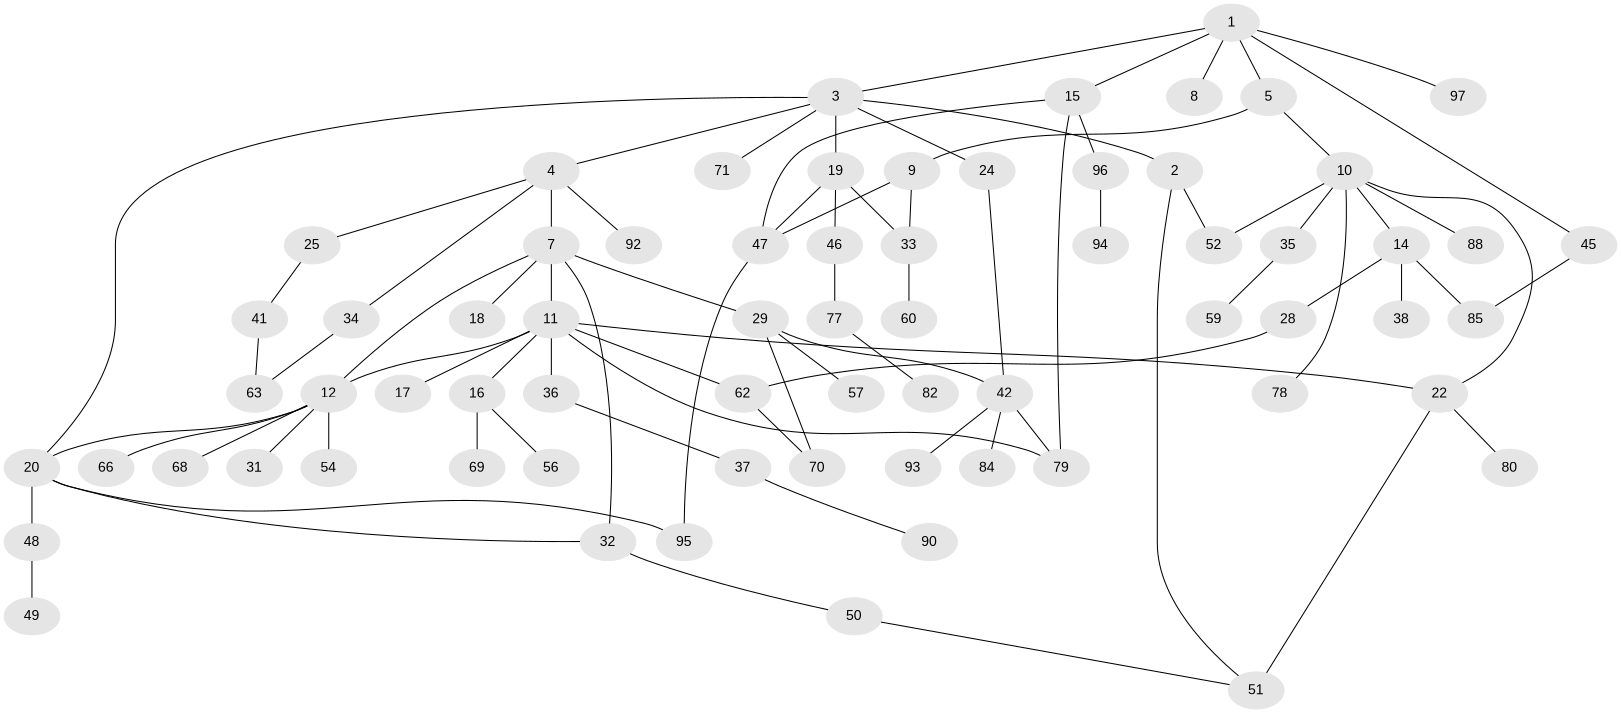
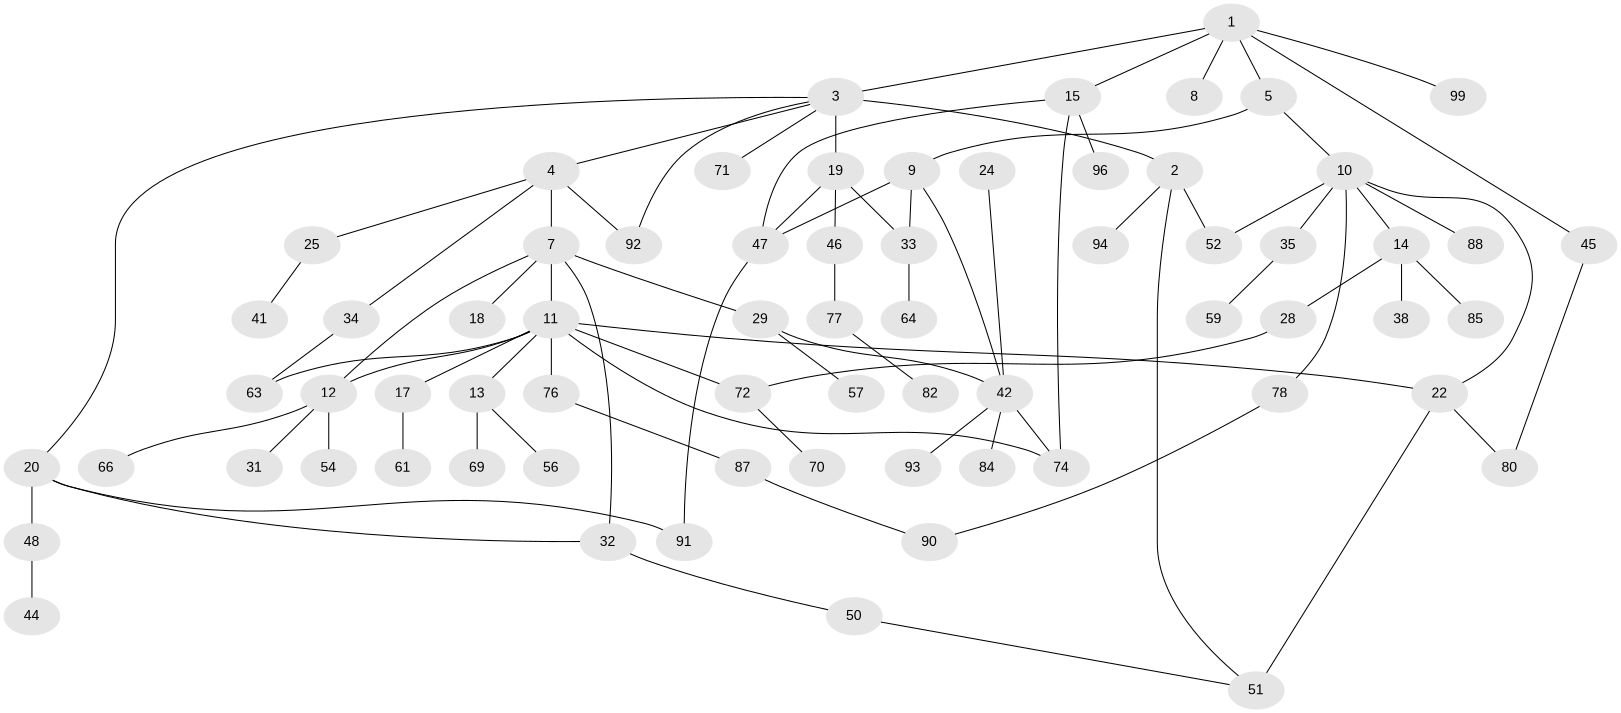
(1458, 97) -> (1458, 97)
(912, 134) -> (704, 139)
(1101, 208) -> (1138, 208)
(1540, 278) -> (1549, 357)
none -> (968, 279)
(909, 319) -> (909, 319)
(257, 357) -> (403, 357)
(477, 394) -> (477, 394)
(551, 394) -> (551, 394)
(743, 394) -> (743, 394)
(789, 394) -> none
(180, 431) -> none
(180, 468) -> none
none -> (403, 468)
(743, 468) -> (743, 468)
(1061, 468) -> (1061, 468)
none -> (1112, 481)
(684, 542) -> (684, 542)
(32, 616) -> (32, 616)
